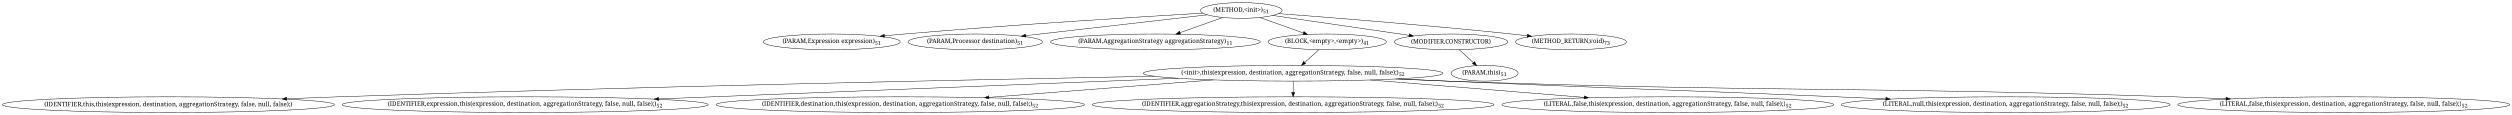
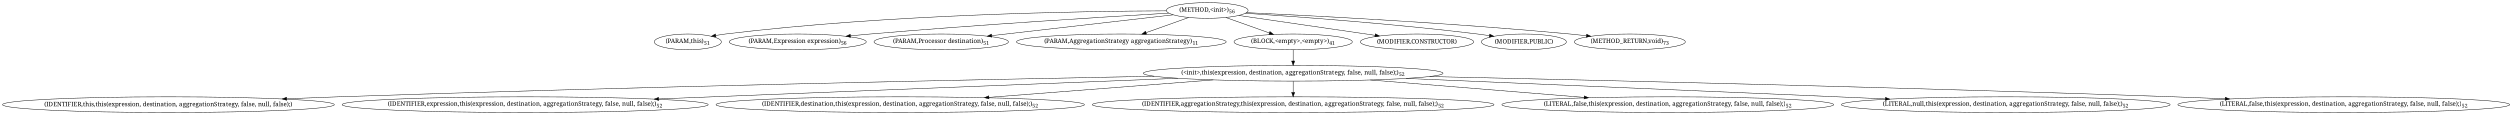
(1266, 10) -> (1232, 10)
(878, 41) -> (844, 41)
none -> (1524, 42)
(1466, 56) -> (941, 17)
